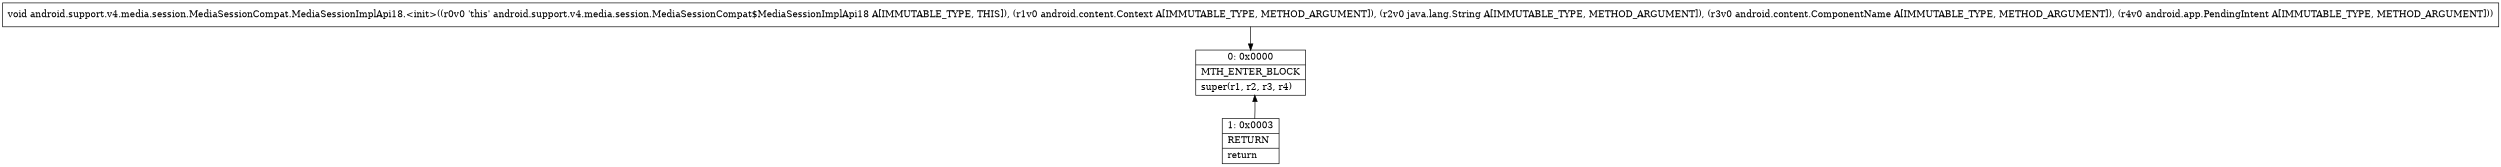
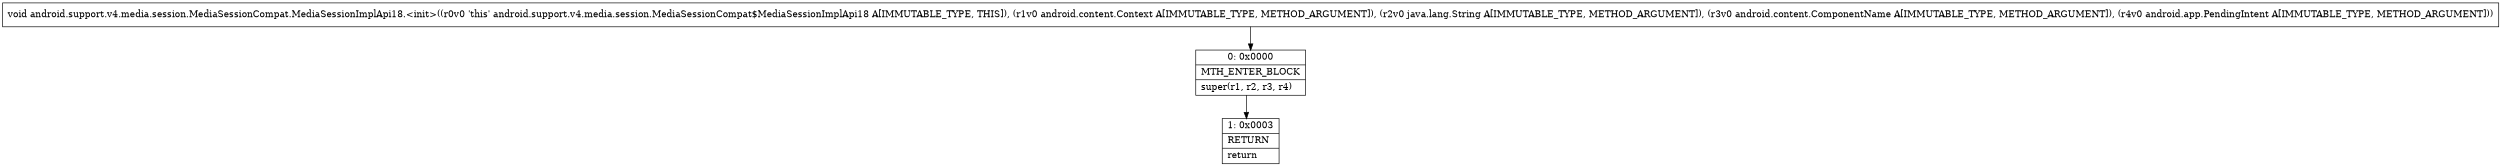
(1255, 110) -> (1246, 104)
